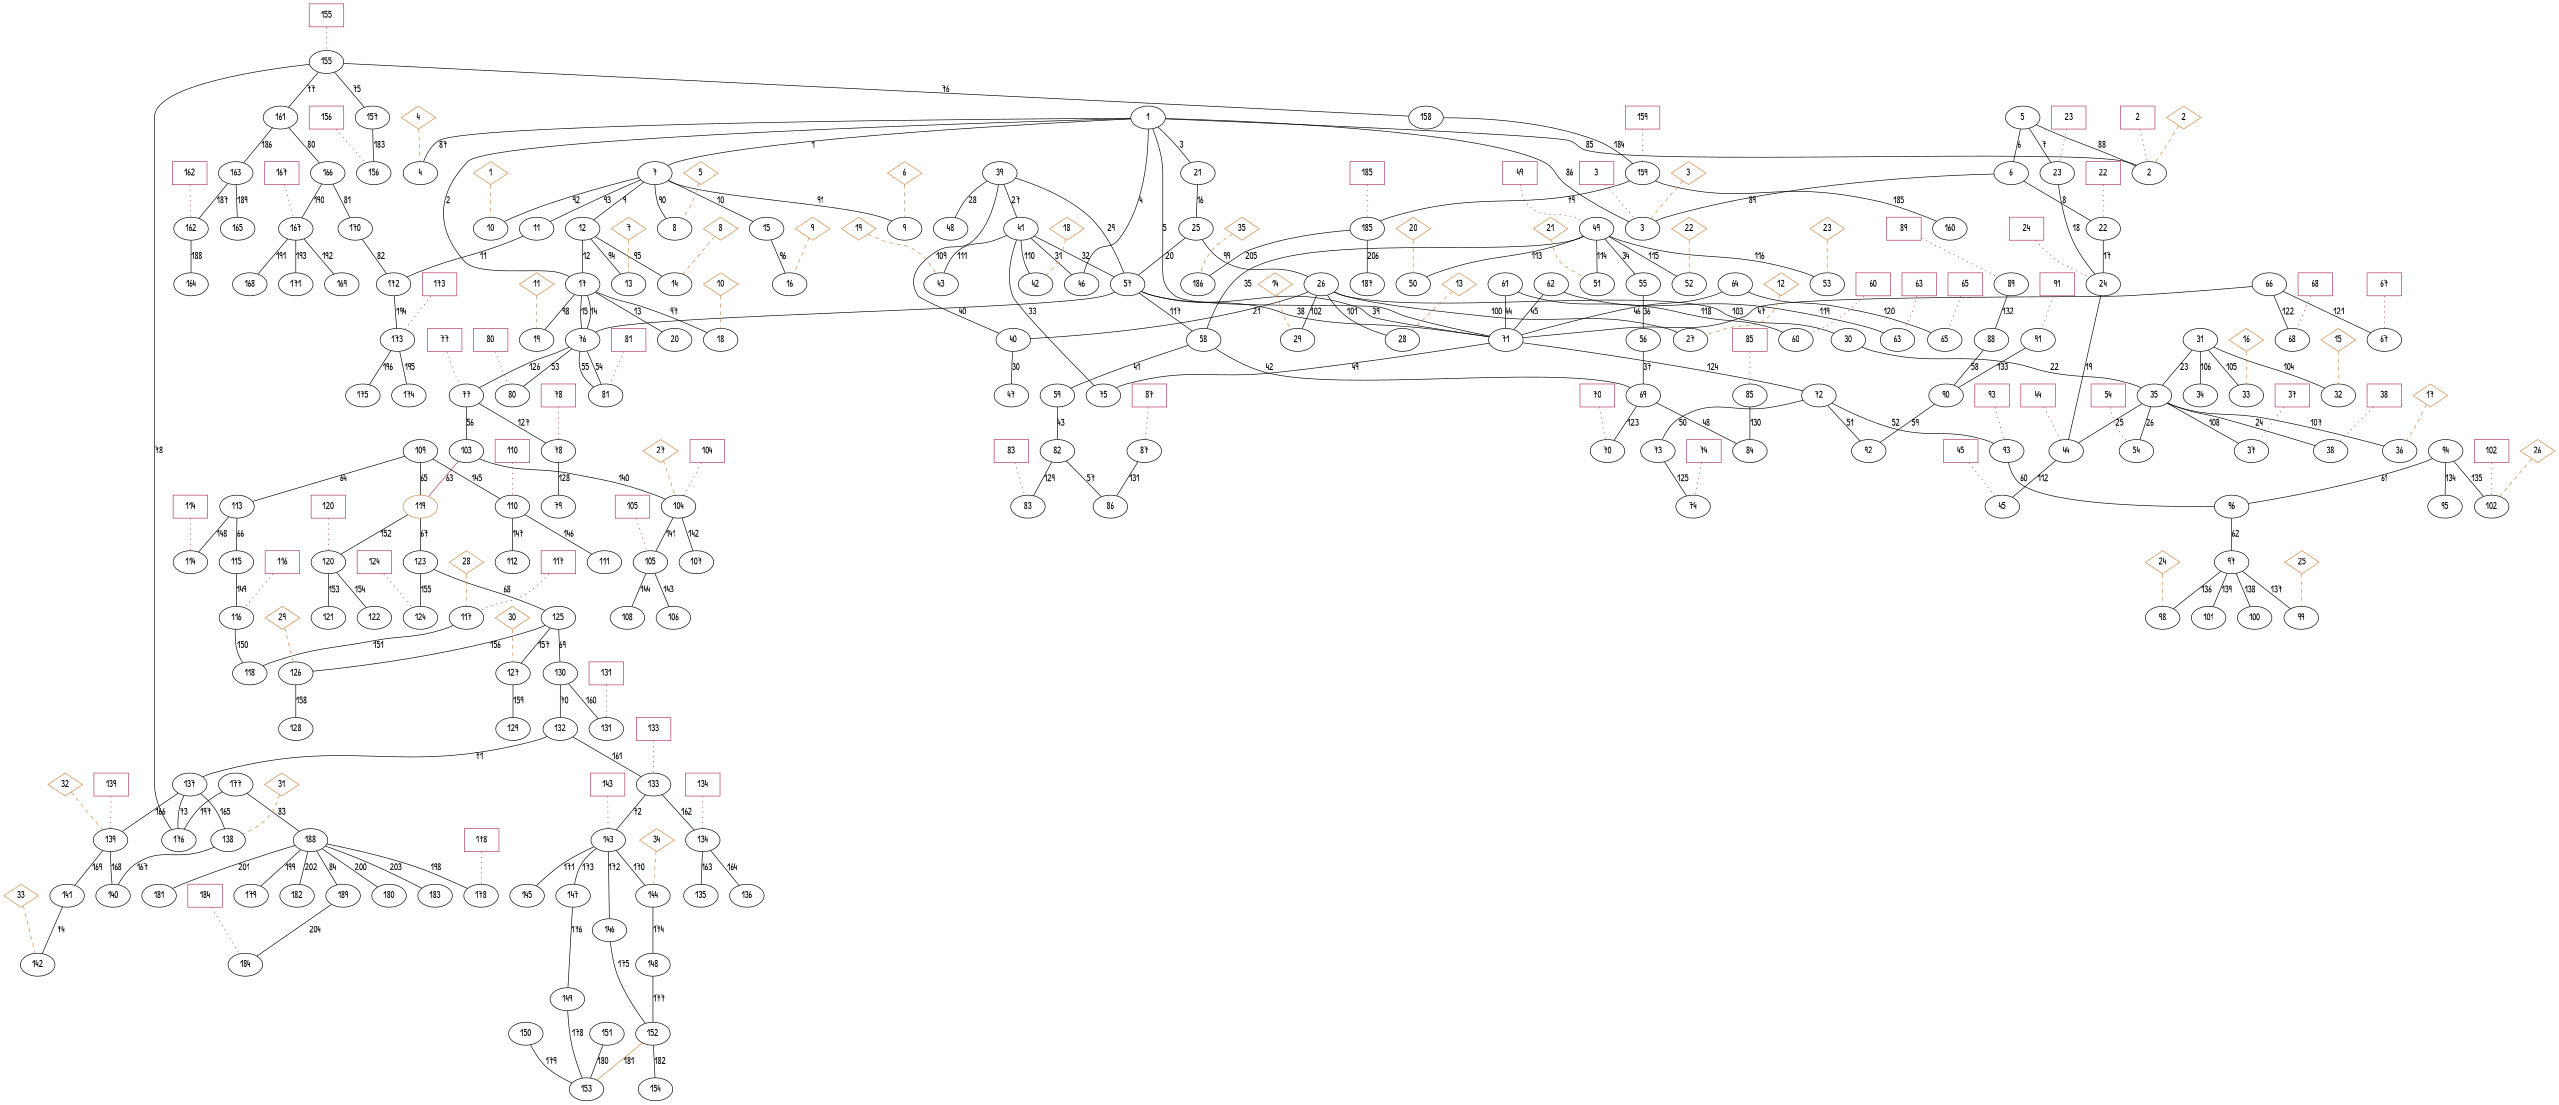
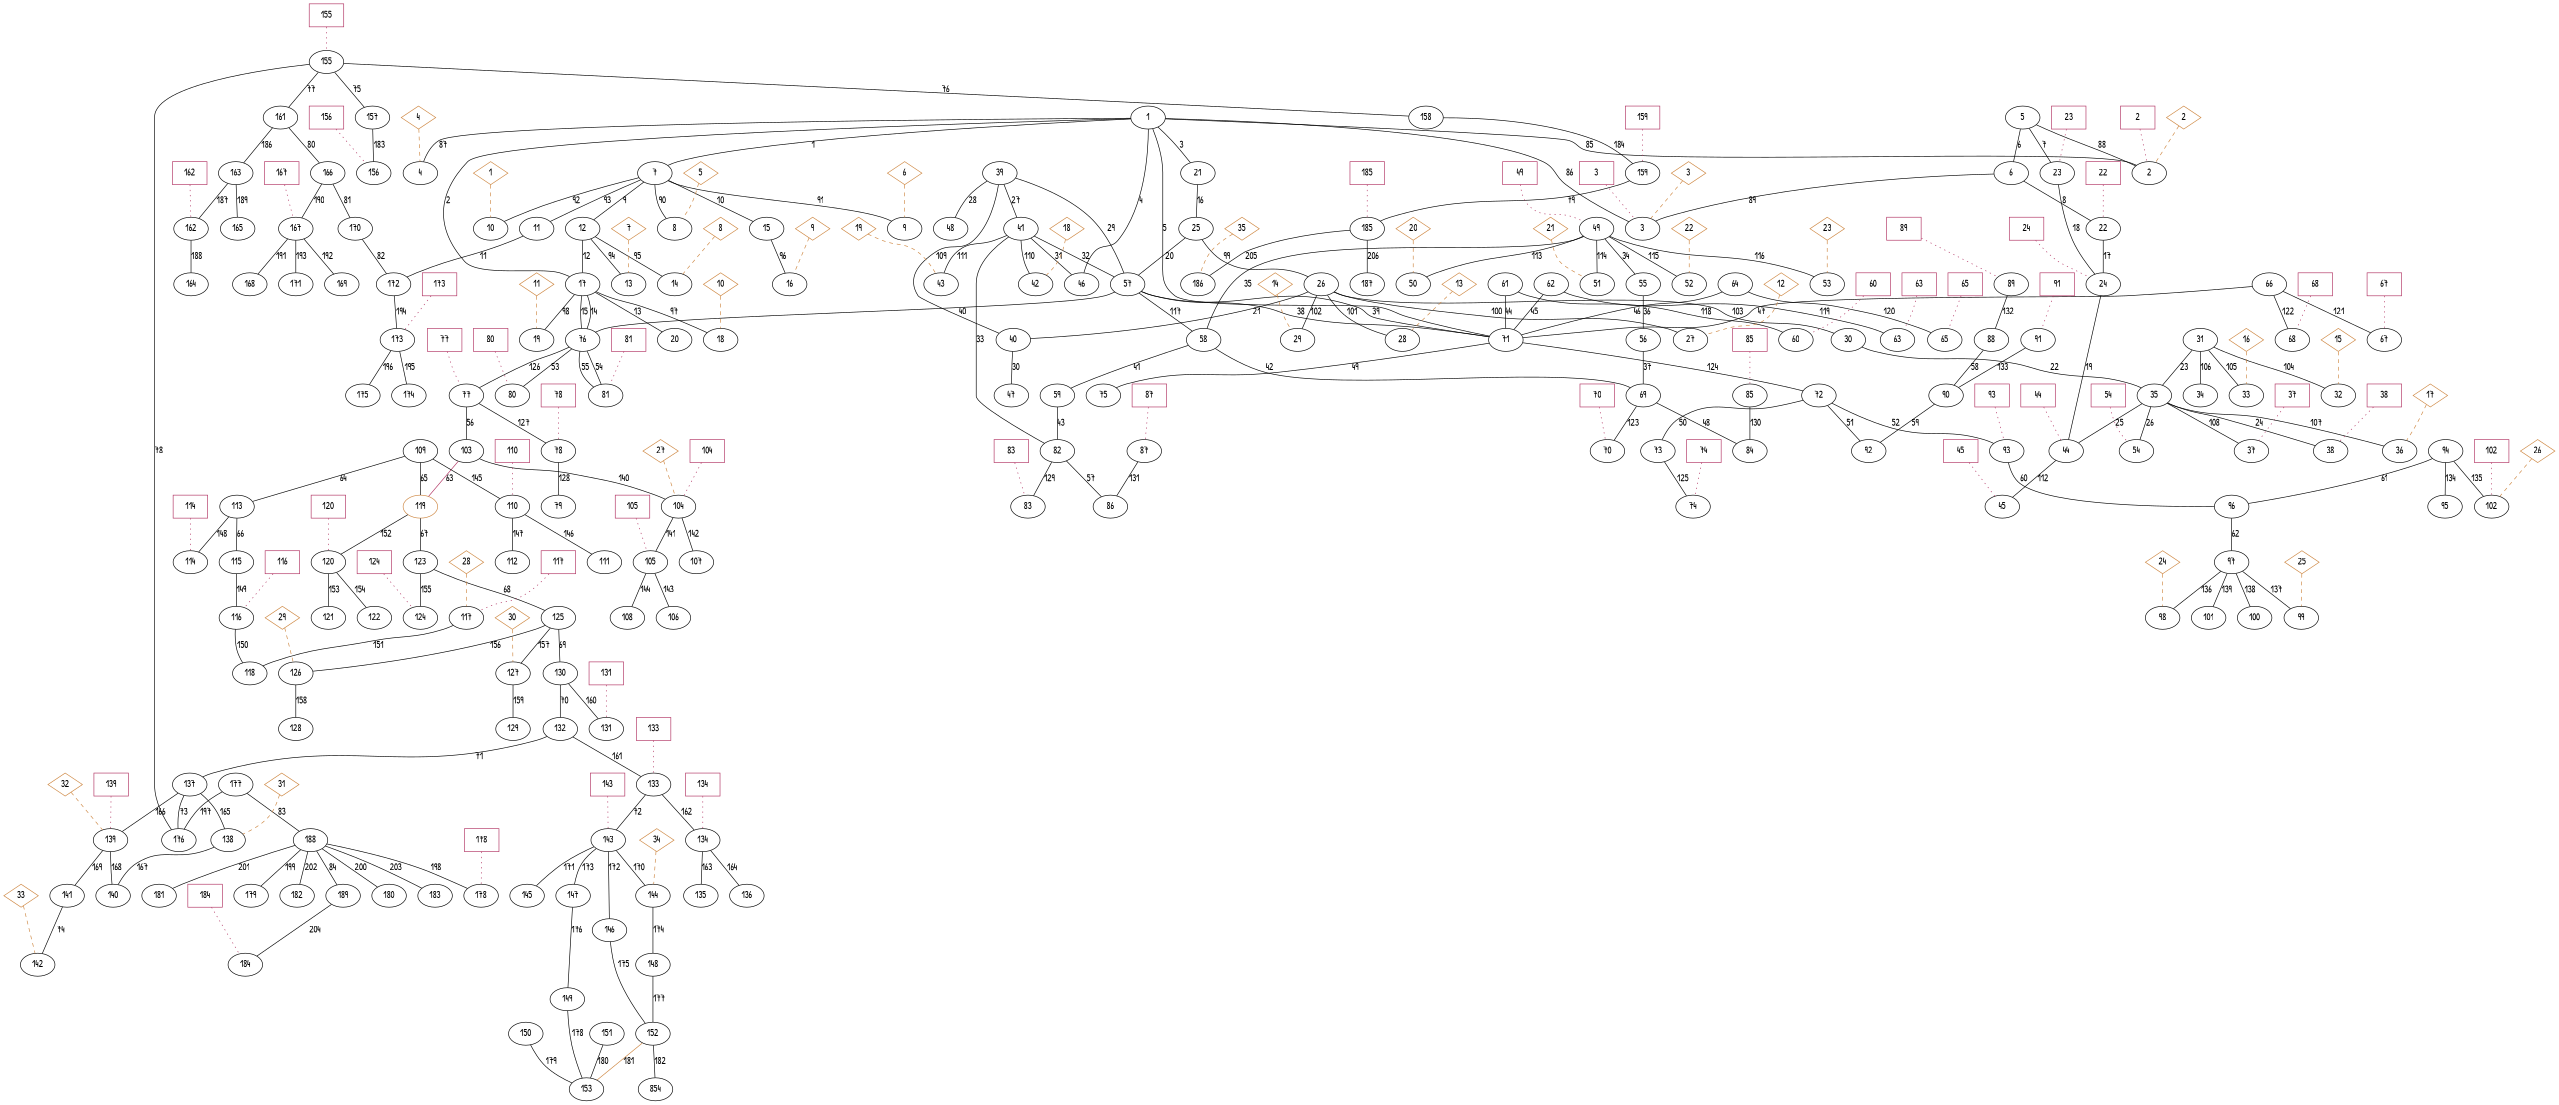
(1950, 229) -> none
(1033, 321) -> (976, 352)
(656, 1089) -> (656, 1089)
